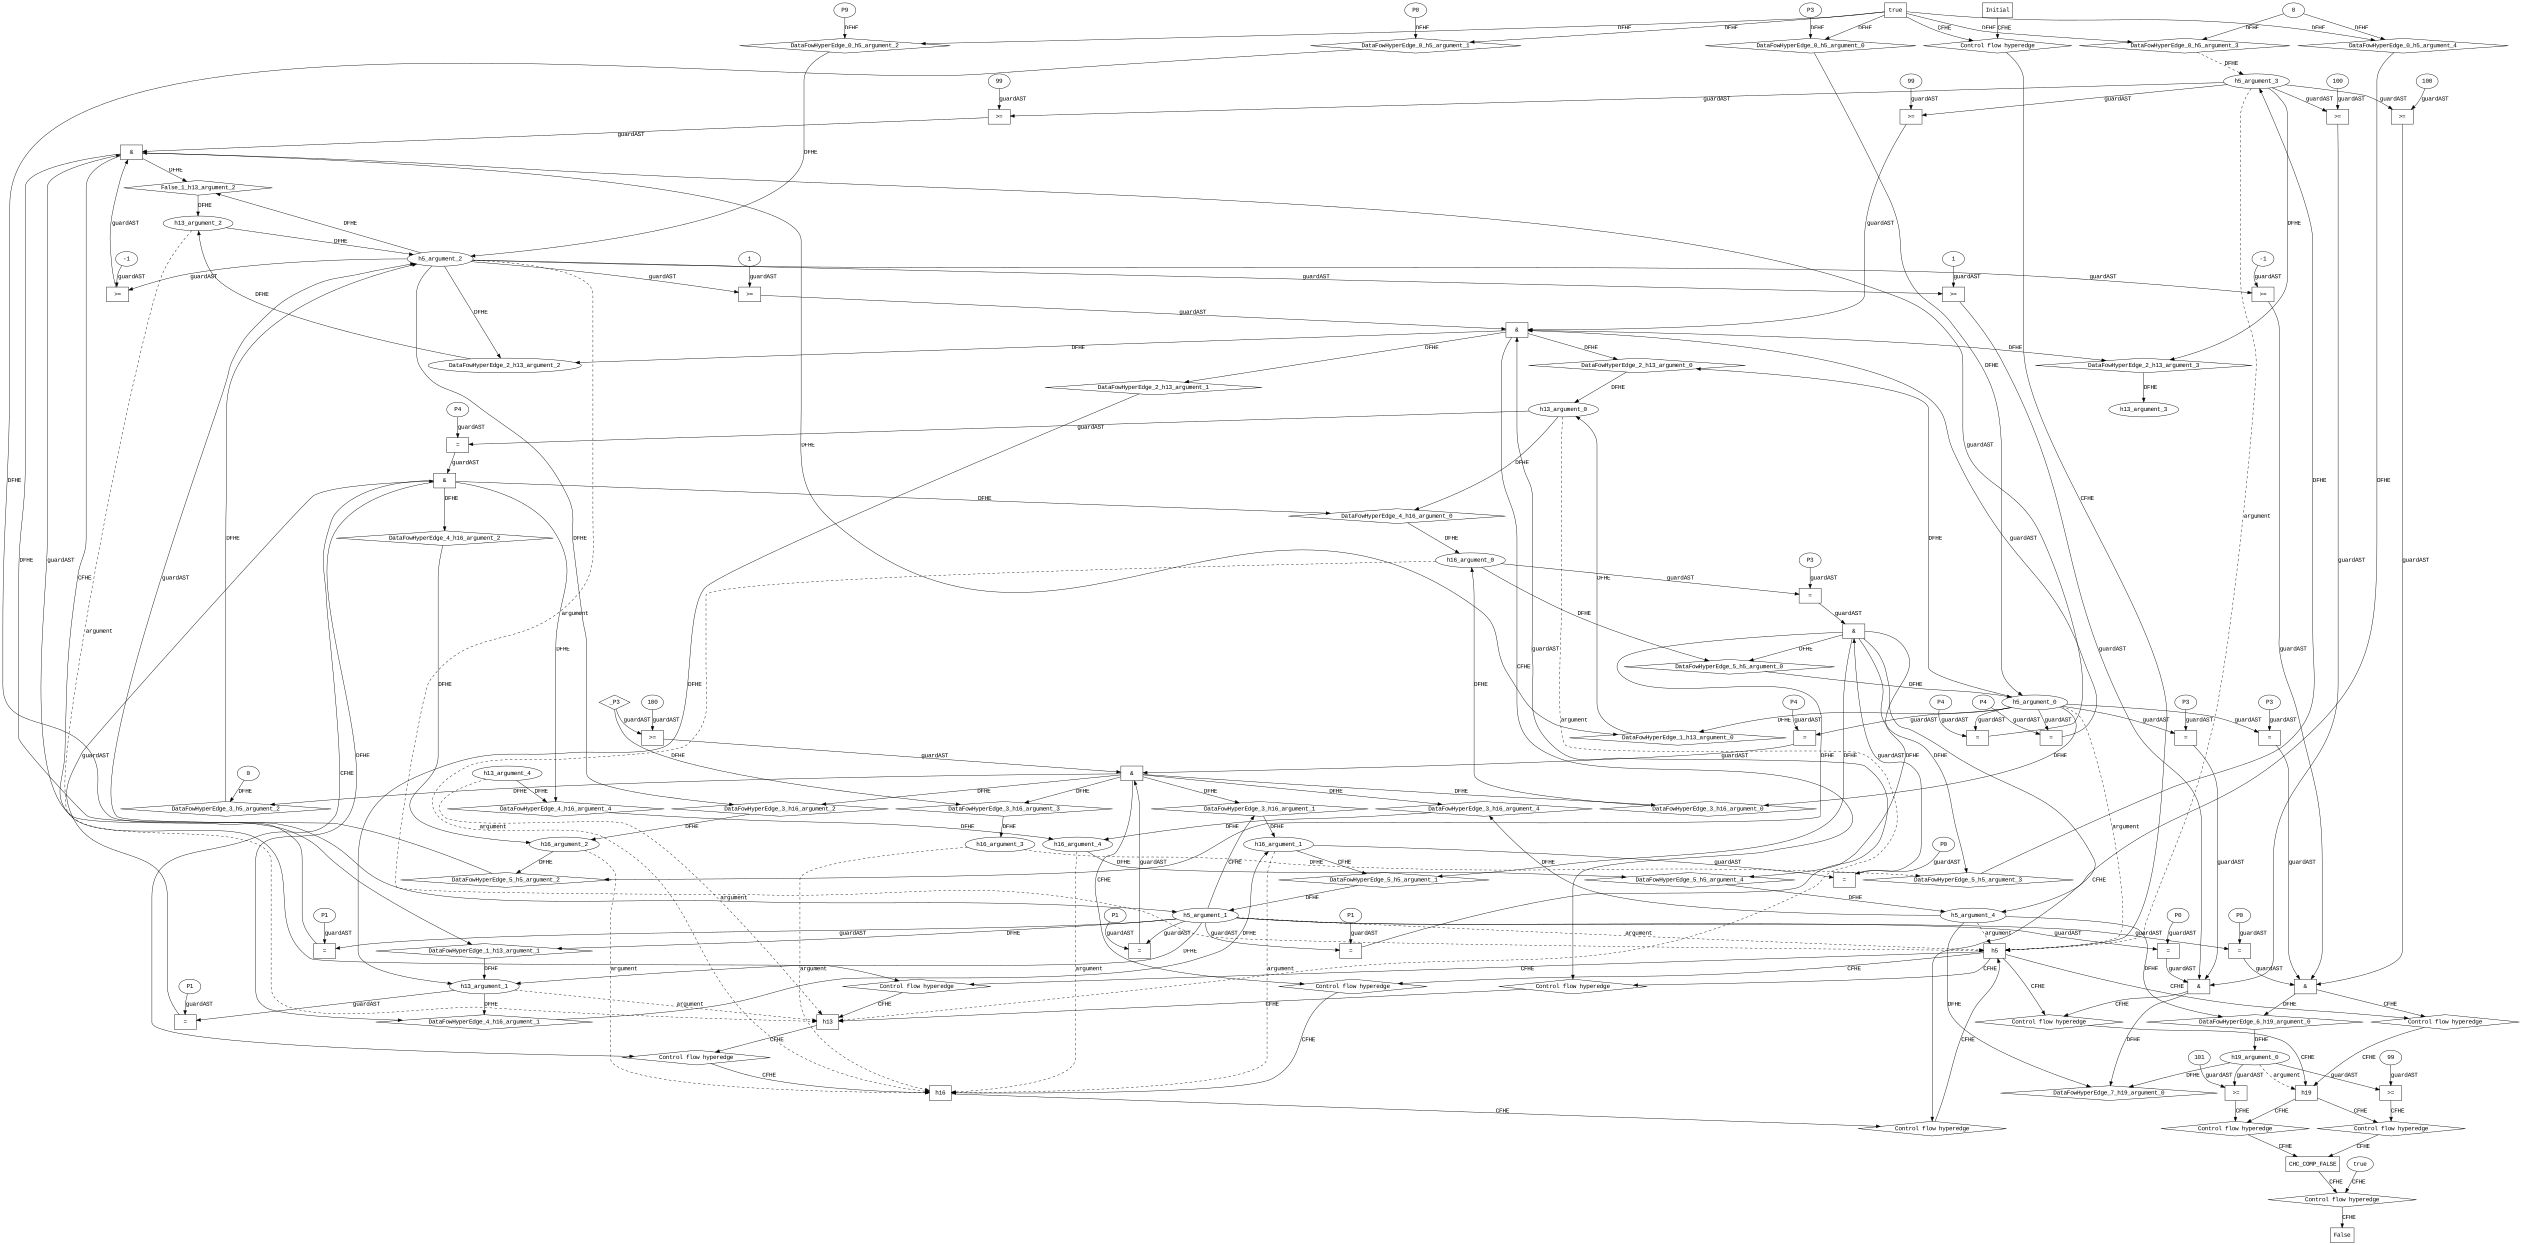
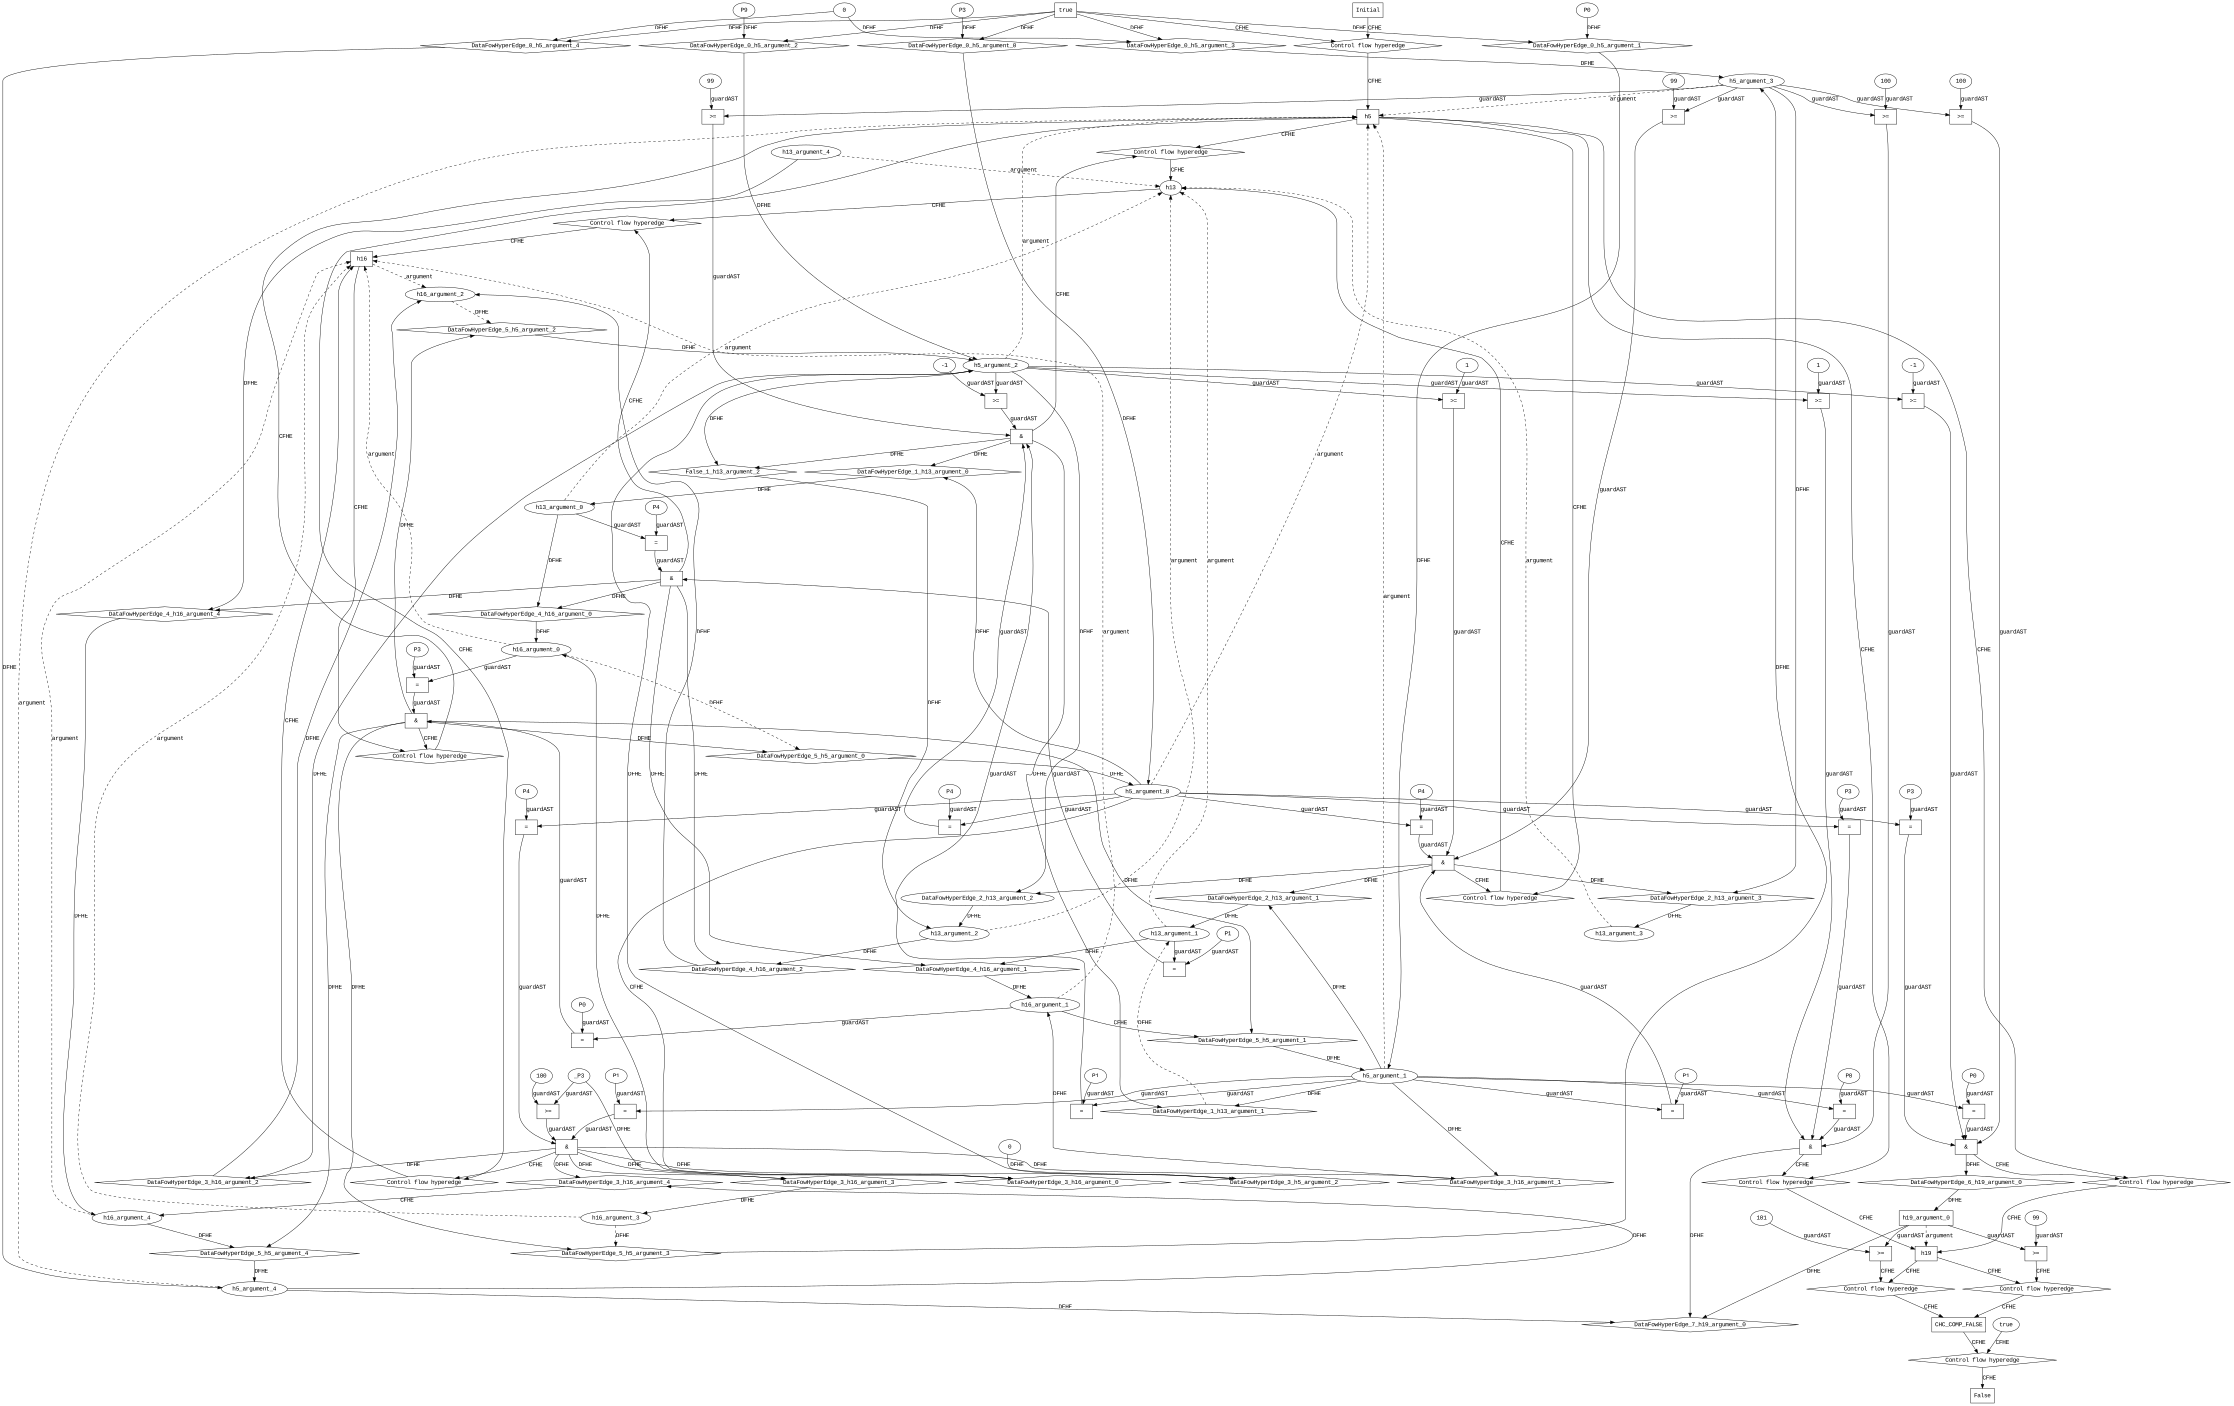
(2218, 62) -> (1476, 61)
(318, 241) -> (854, 951)
(1637, 365) -> none
none -> (1527, 448)
(176, 578) -> (689, 348)
(1590, 622) -> (676, 691)
(615, 702) -> (579, 1076)
(2060, 756) -> (637, 987)
(1232, 827) -> (407, 1200)
(537, 861) -> (469, 311)
(1235, 862) -> (1455, 1129)
(2141, 932) -> none
(868, 965) -> (1330, 986)
(484, 967) -> (1140, 1037)
(828, 1022) -> (1171, 188)
(2255, 1058) -> (1926, 1218)
(653, 1077) -> (397, 275)
